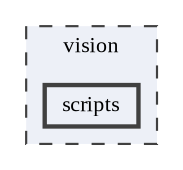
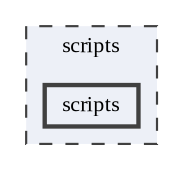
(92, 47) -> (92, 47)
